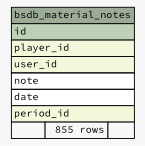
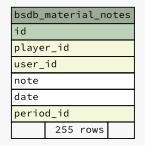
(80, 130) -> (80, 130)
